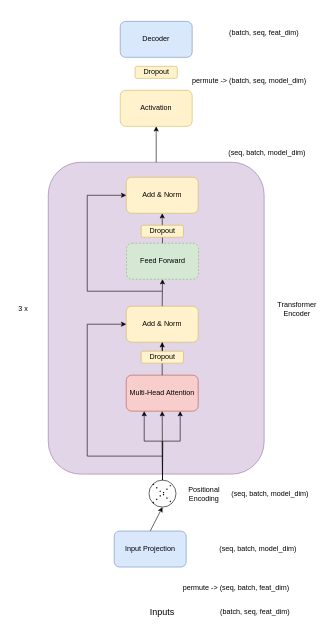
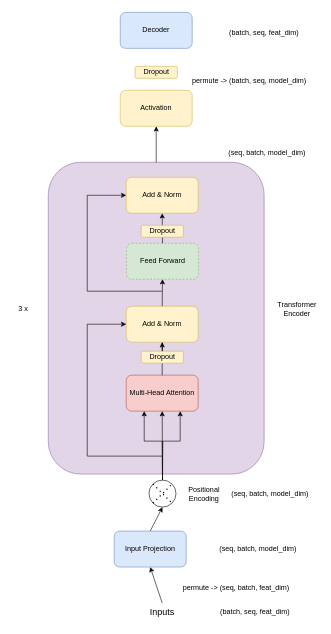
(156, 39) -> (156, 30)
none -> (157, 587)
